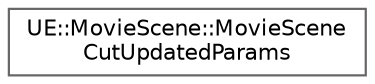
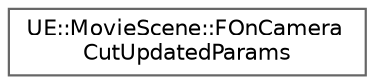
(187, 42) -> (187, 42)
